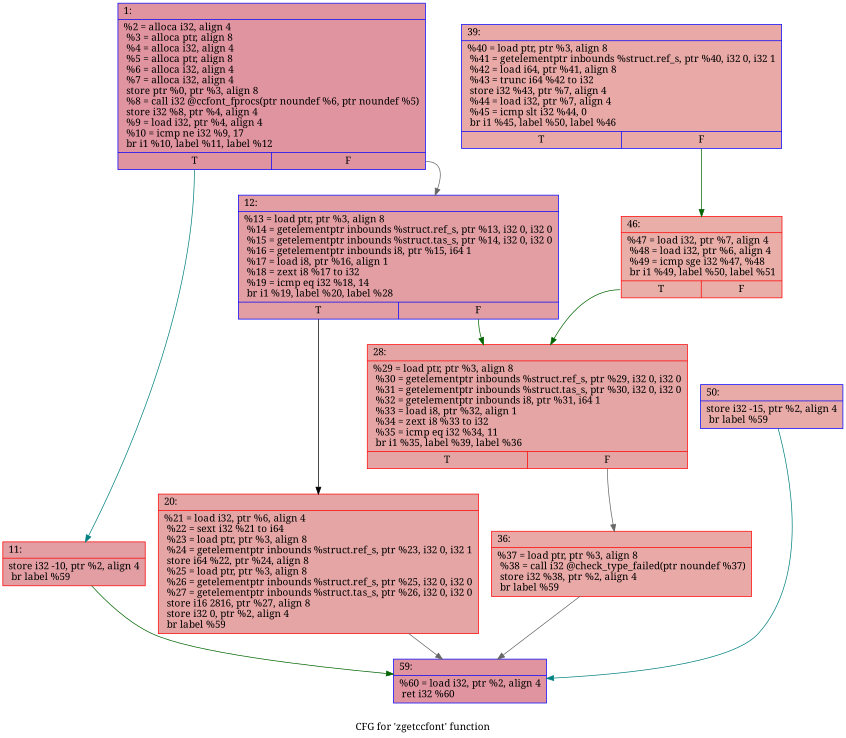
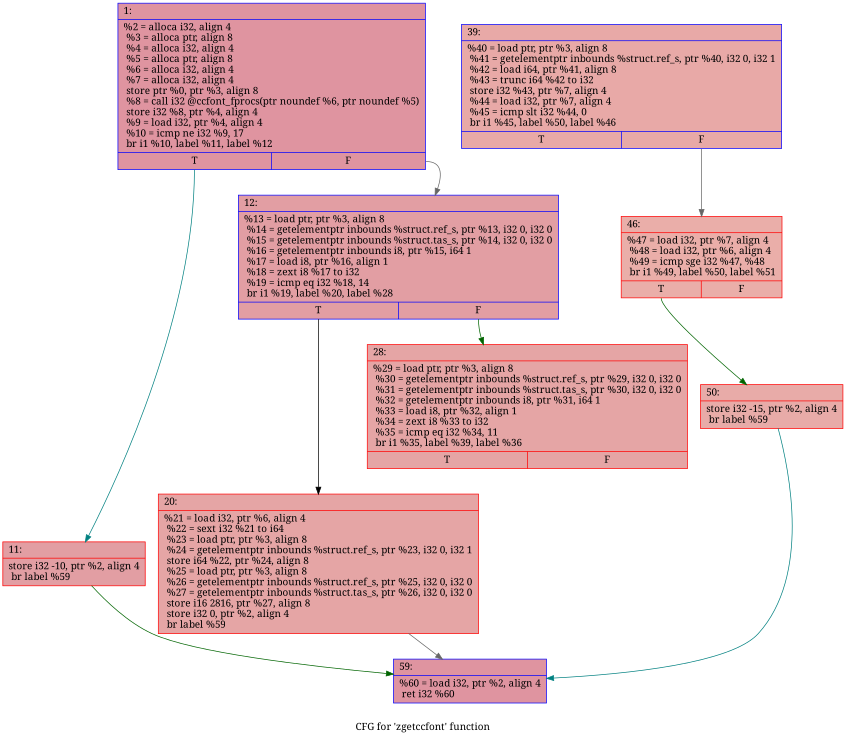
(702, 179) -> (702, 179)
(581, 305) -> (698, 342)
(772, 407) -> (772, 407)
(622, 564) -> none
